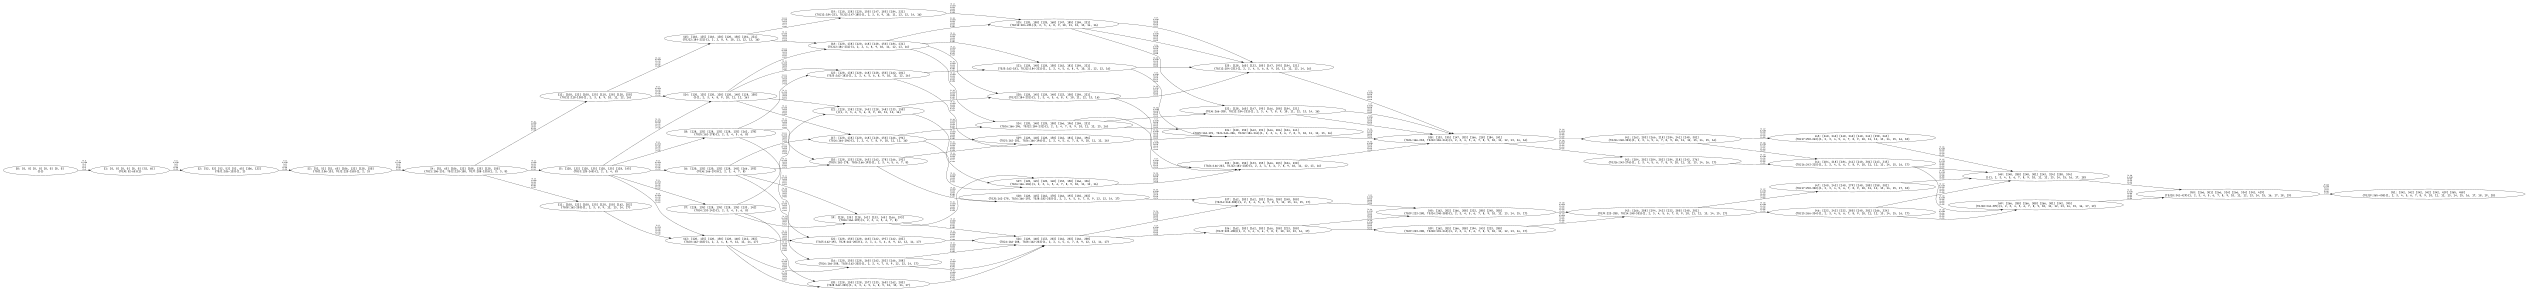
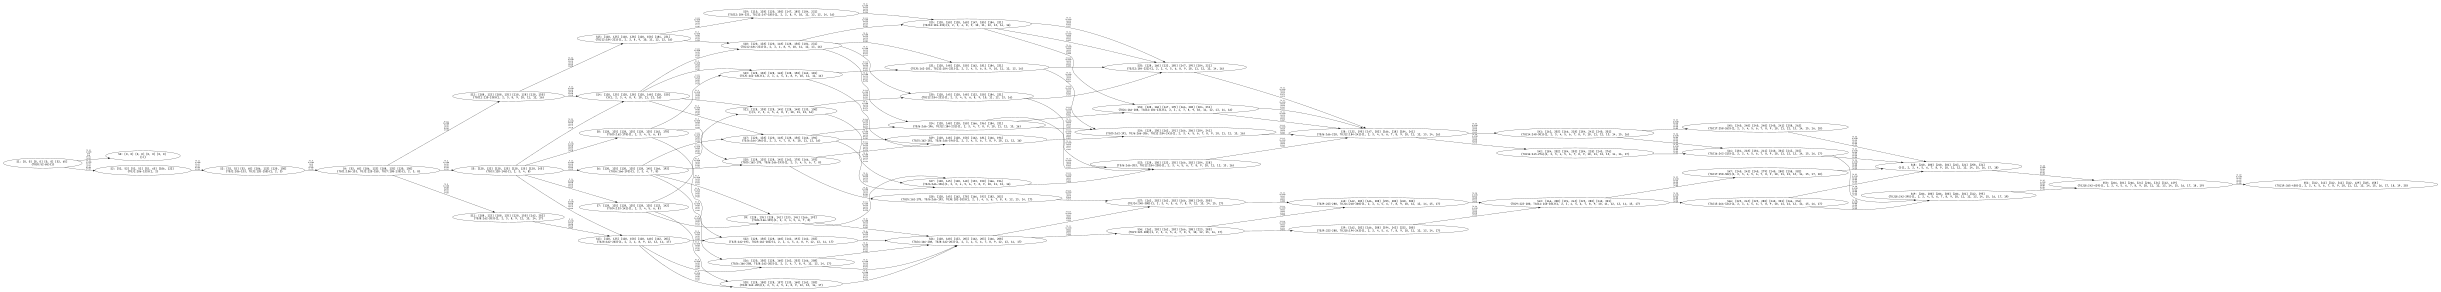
(83, 170) -> (92, 159)
